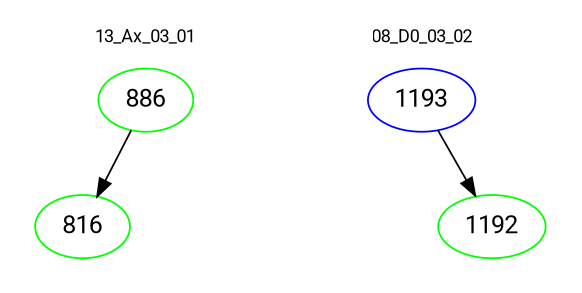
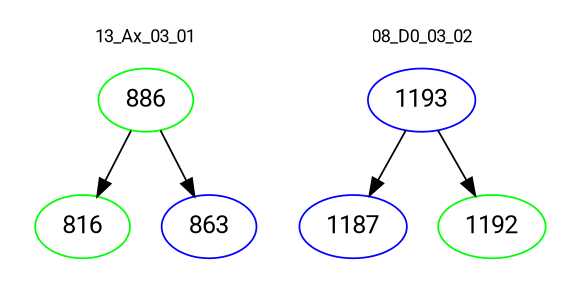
none -> (209, 227)
none -> (353, 227)
